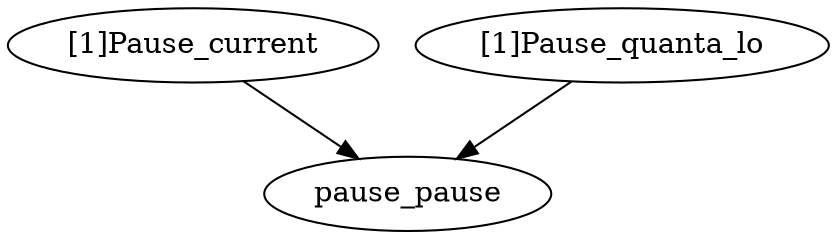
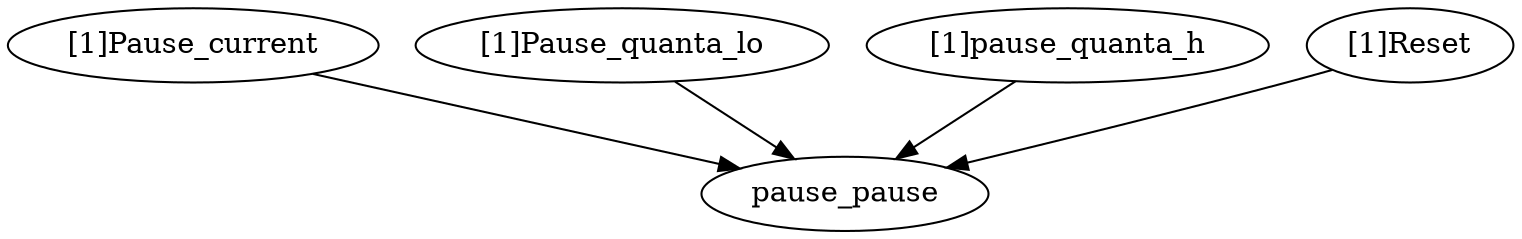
none -> (1068, 45)
none -> (1410, 45)
